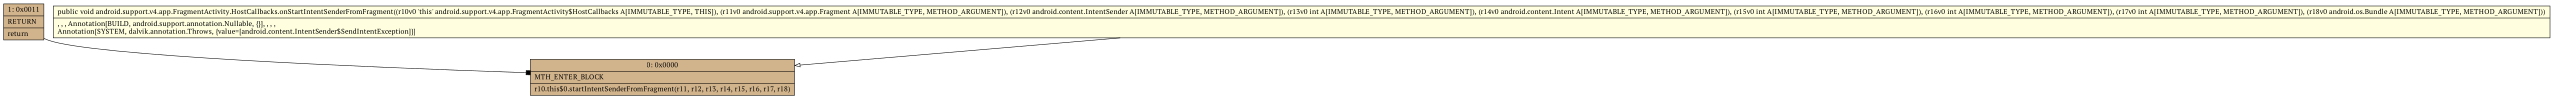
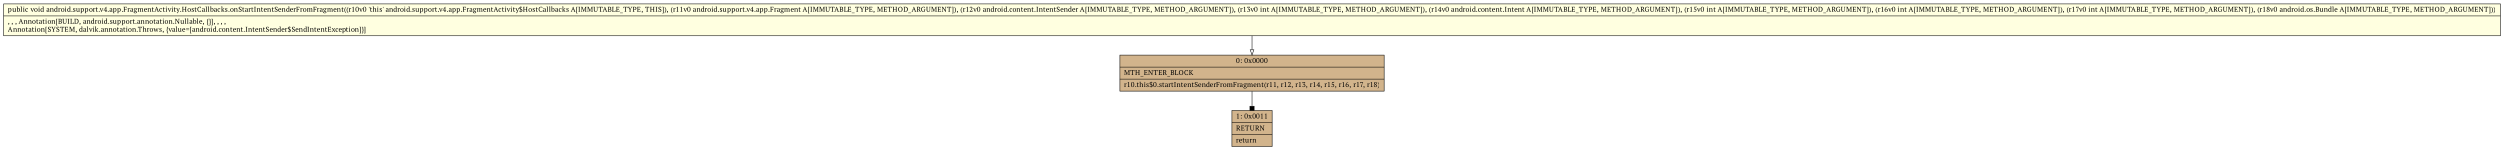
(284, 62) -> (1252, 98)
